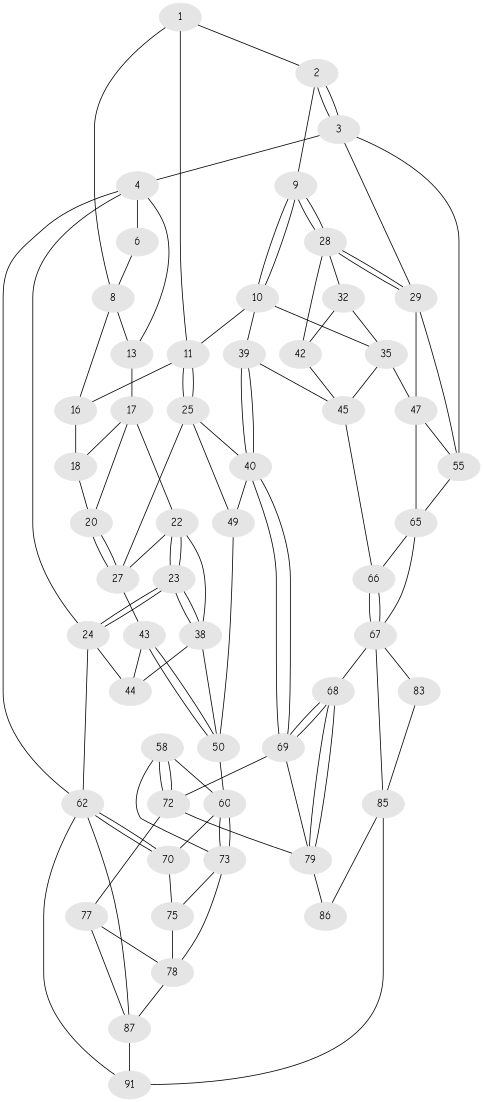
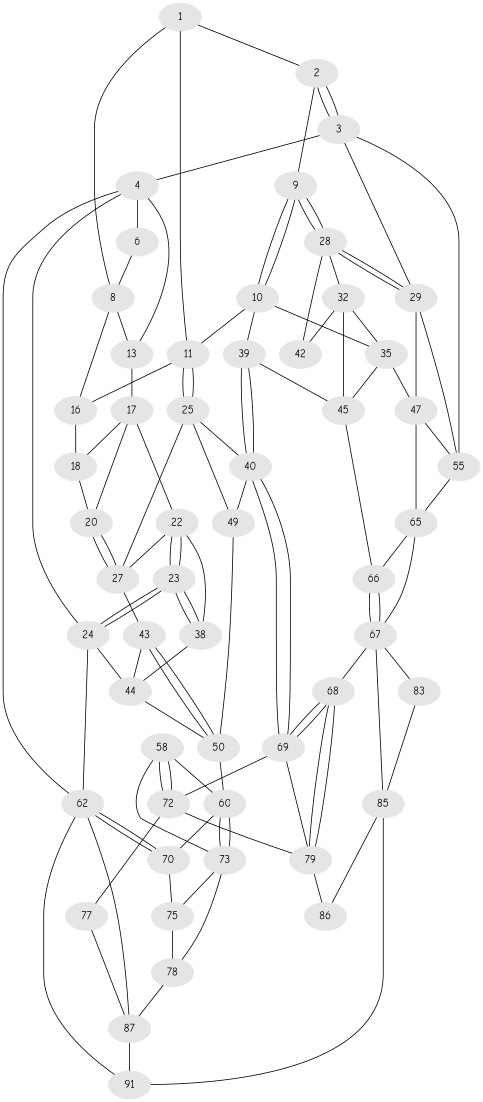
(322, 382) -> (343, 354)
(210, 692) -> (174, 720)
(130, 945) -> none
